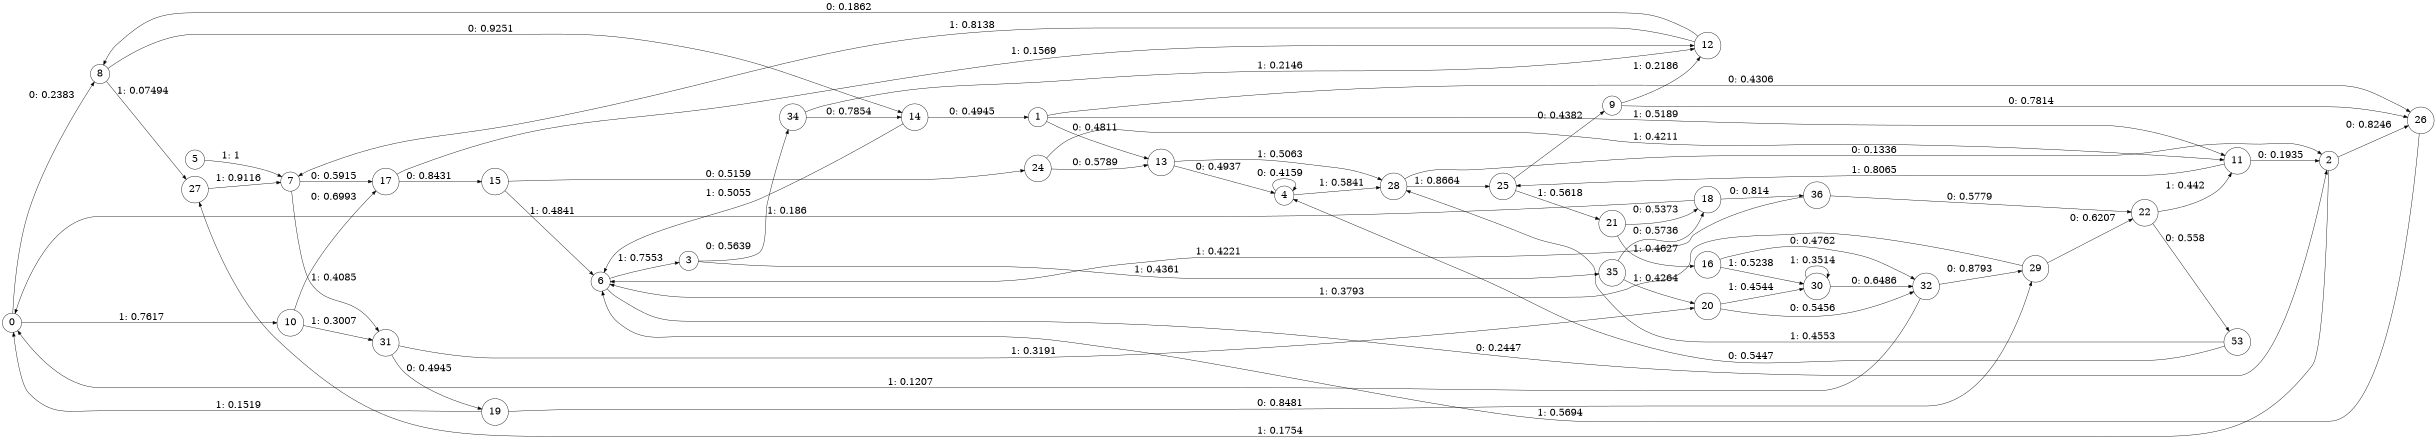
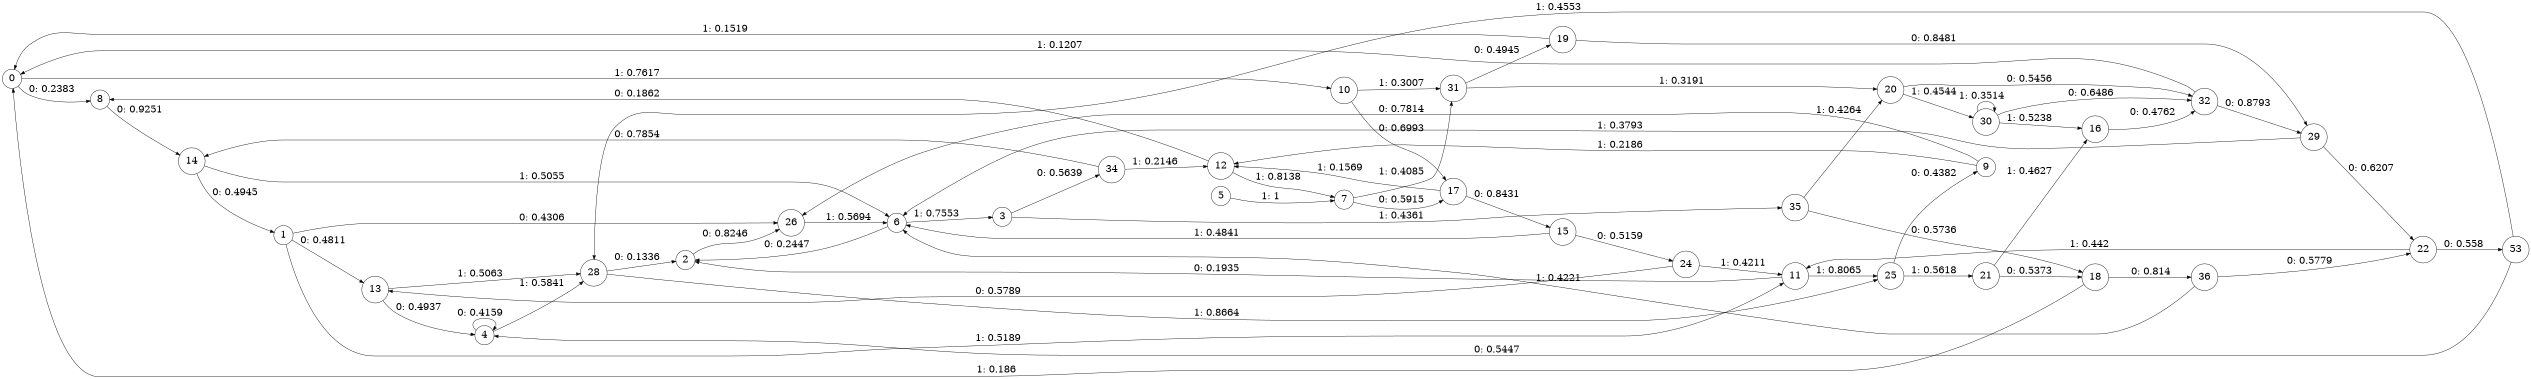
(195, 190) -> none
(1760, 275) -> (2039, 125)
